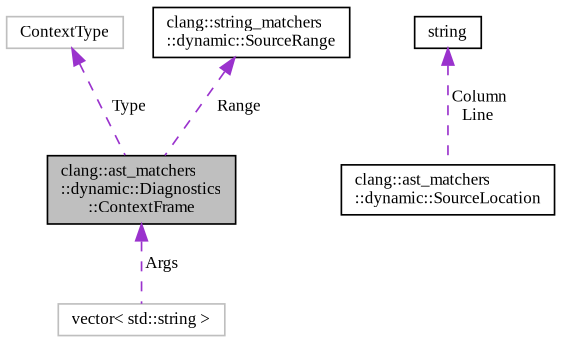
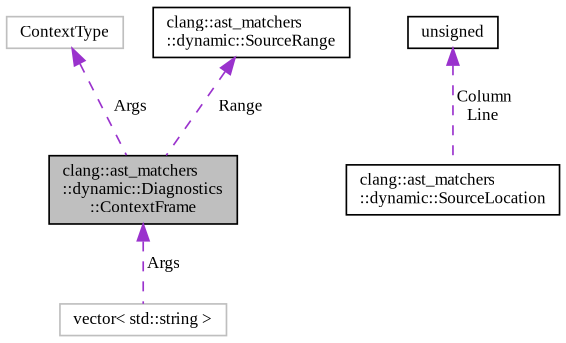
(251, 32) -> (251, 32)
(448, 32) -> (453, 32)
(127, 107) -> (128, 107)
